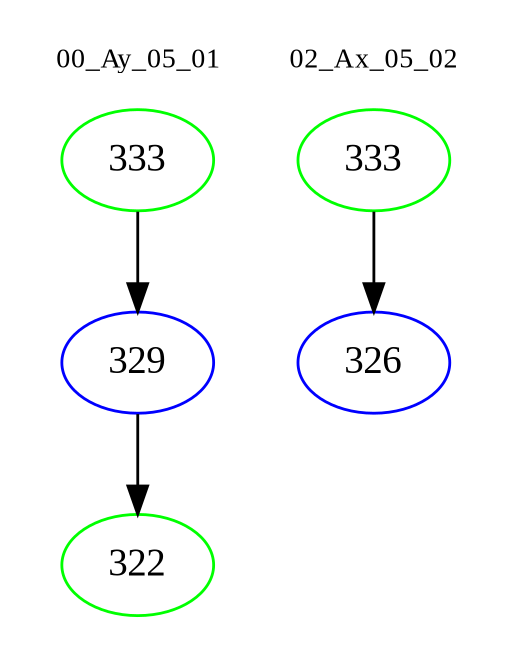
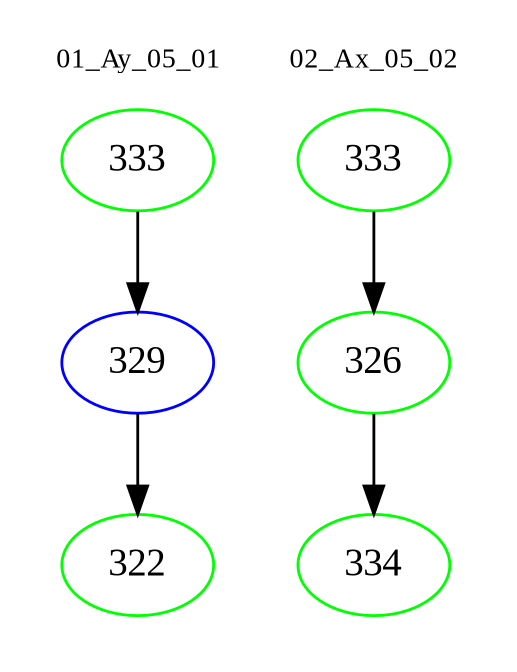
(139, 60) -> (139, 60)
(374, 363) -> (374, 363)
none -> (374, 565)
